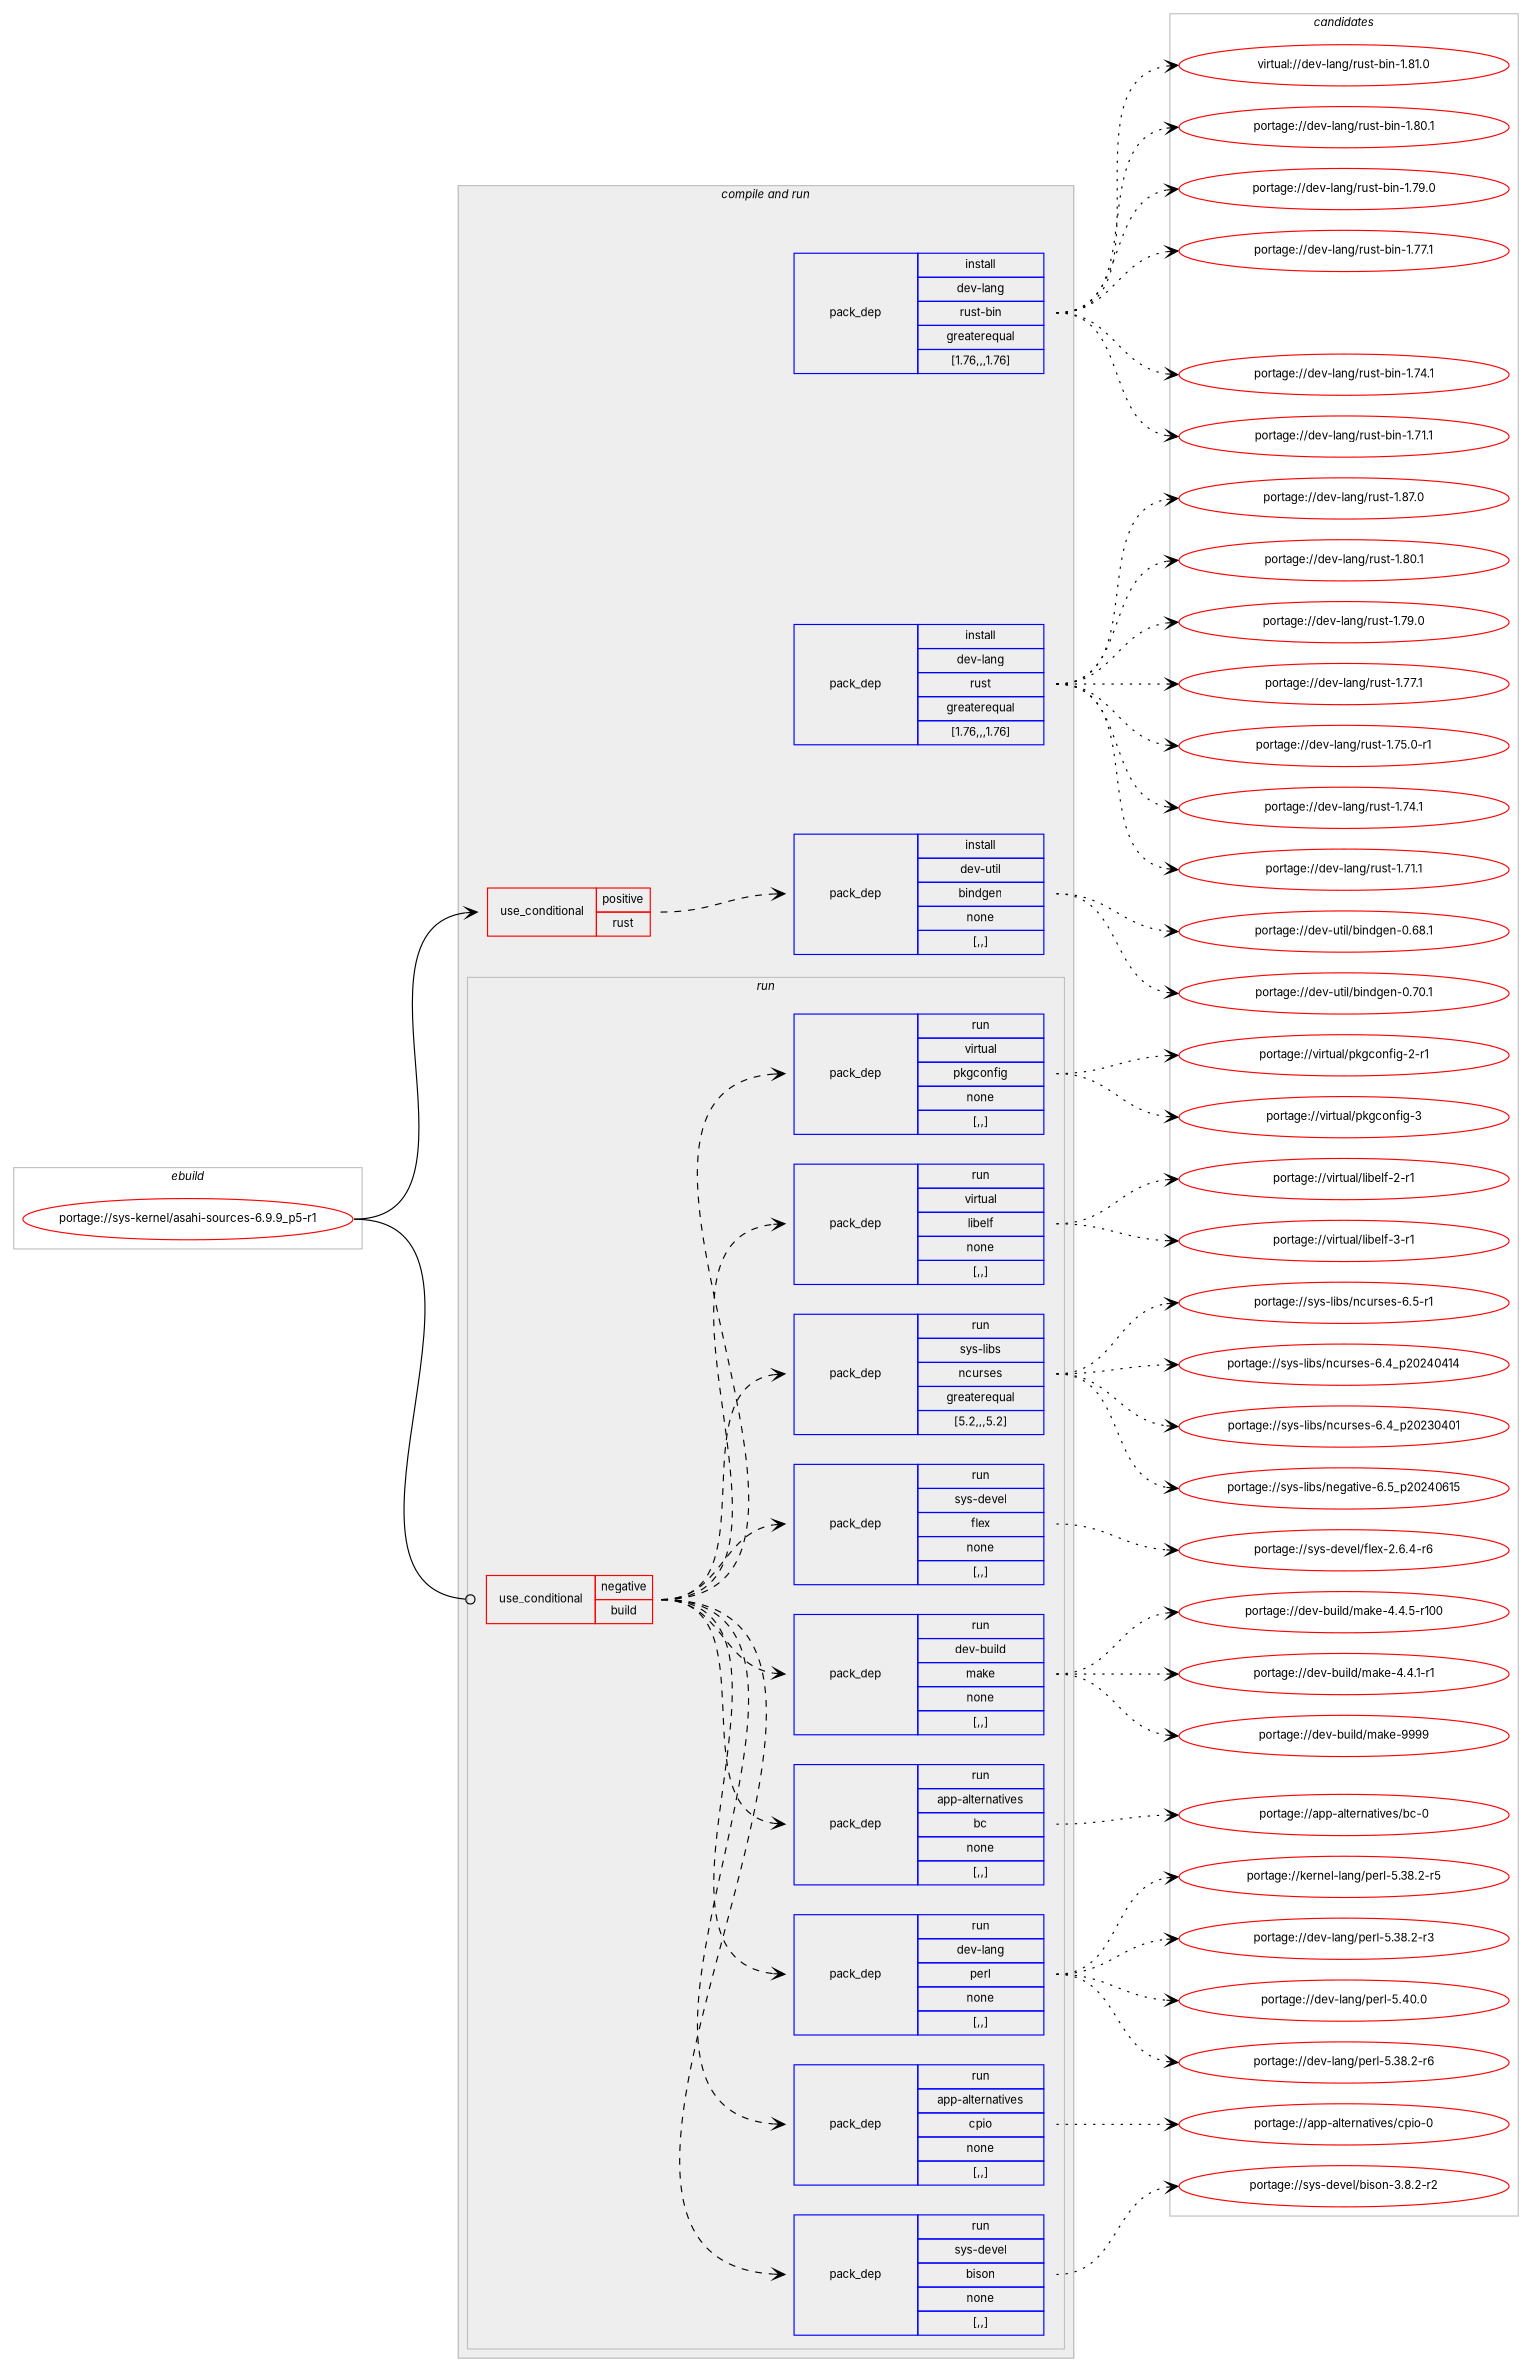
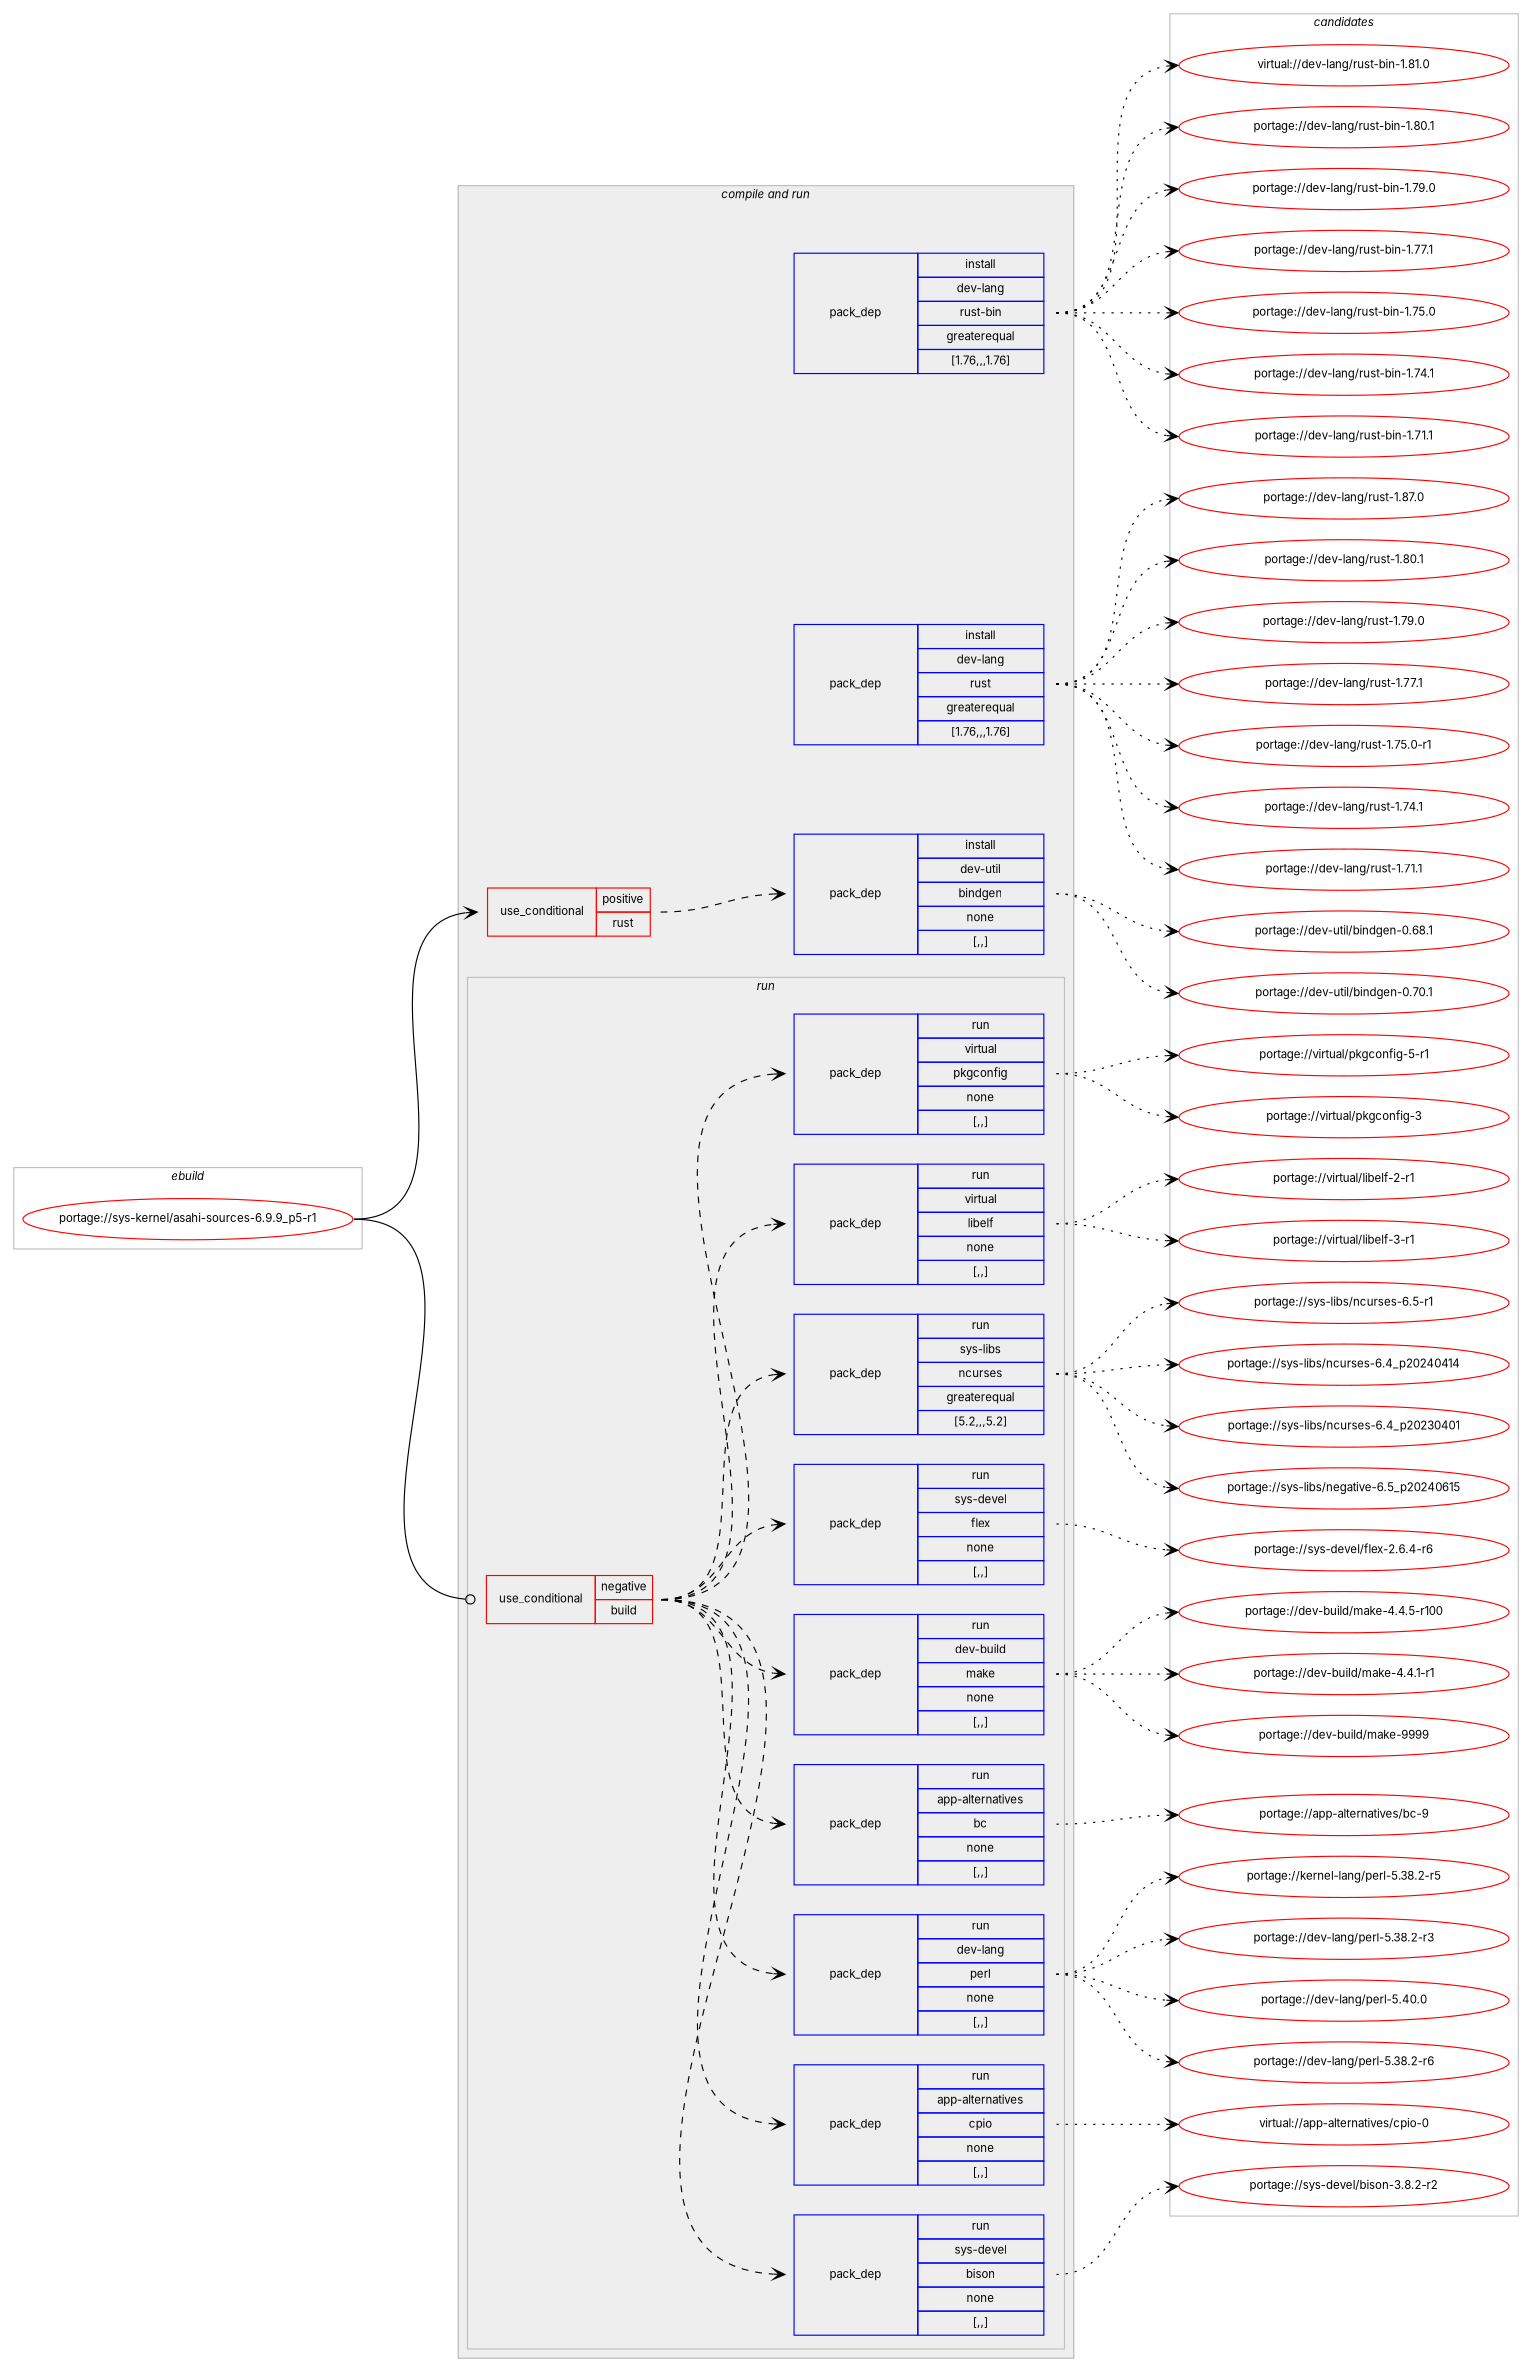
none -> (1344, 313)
(1344, 1055) -> (1344, 1055)
(1344, 1815) -> (1344, 1815)
(1344, 2124) -> (1344, 2124)
